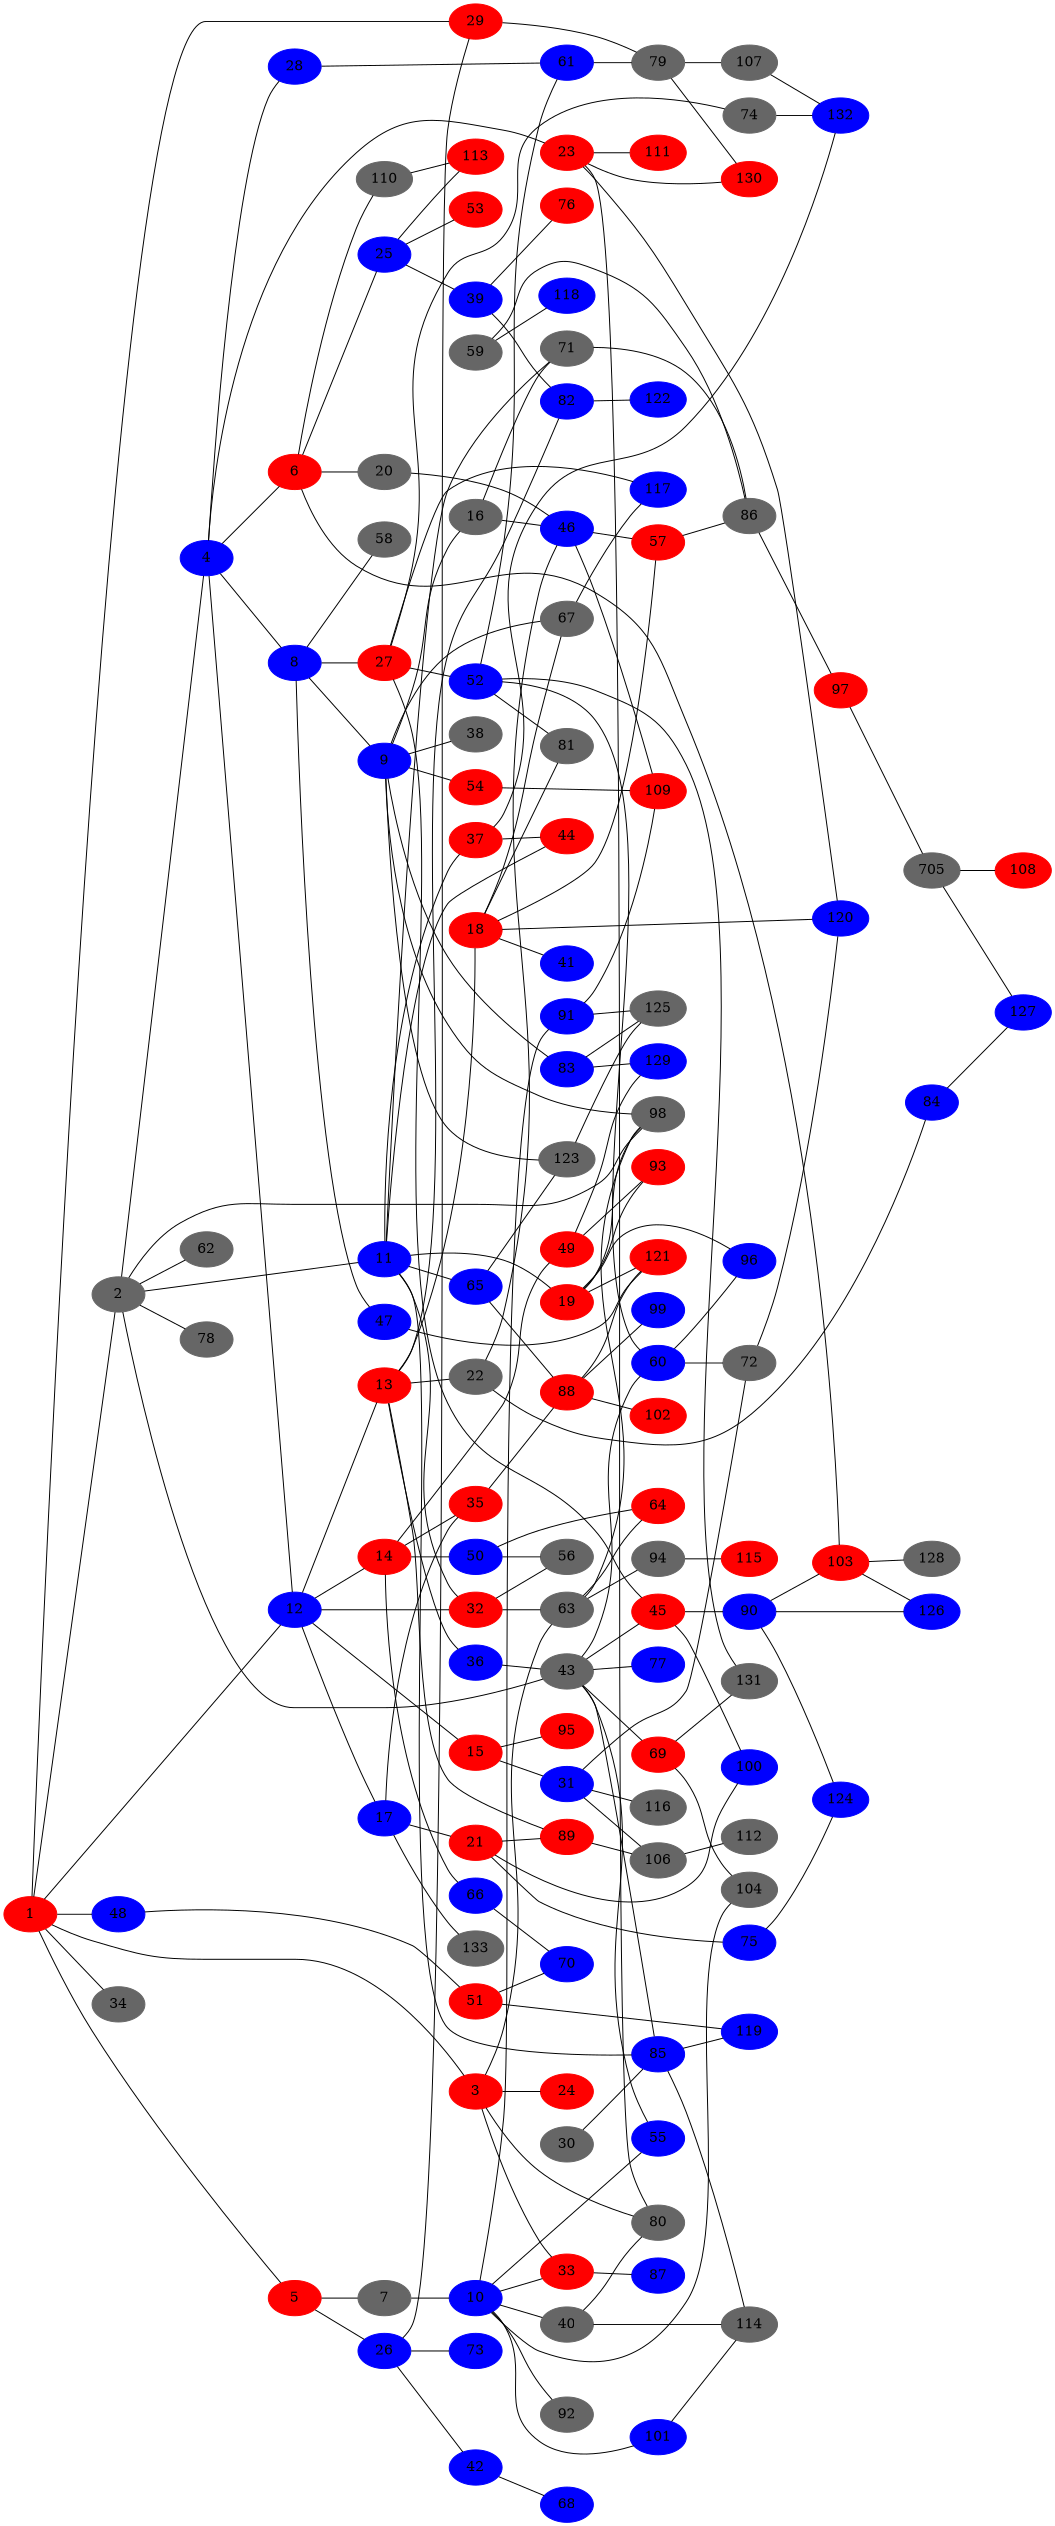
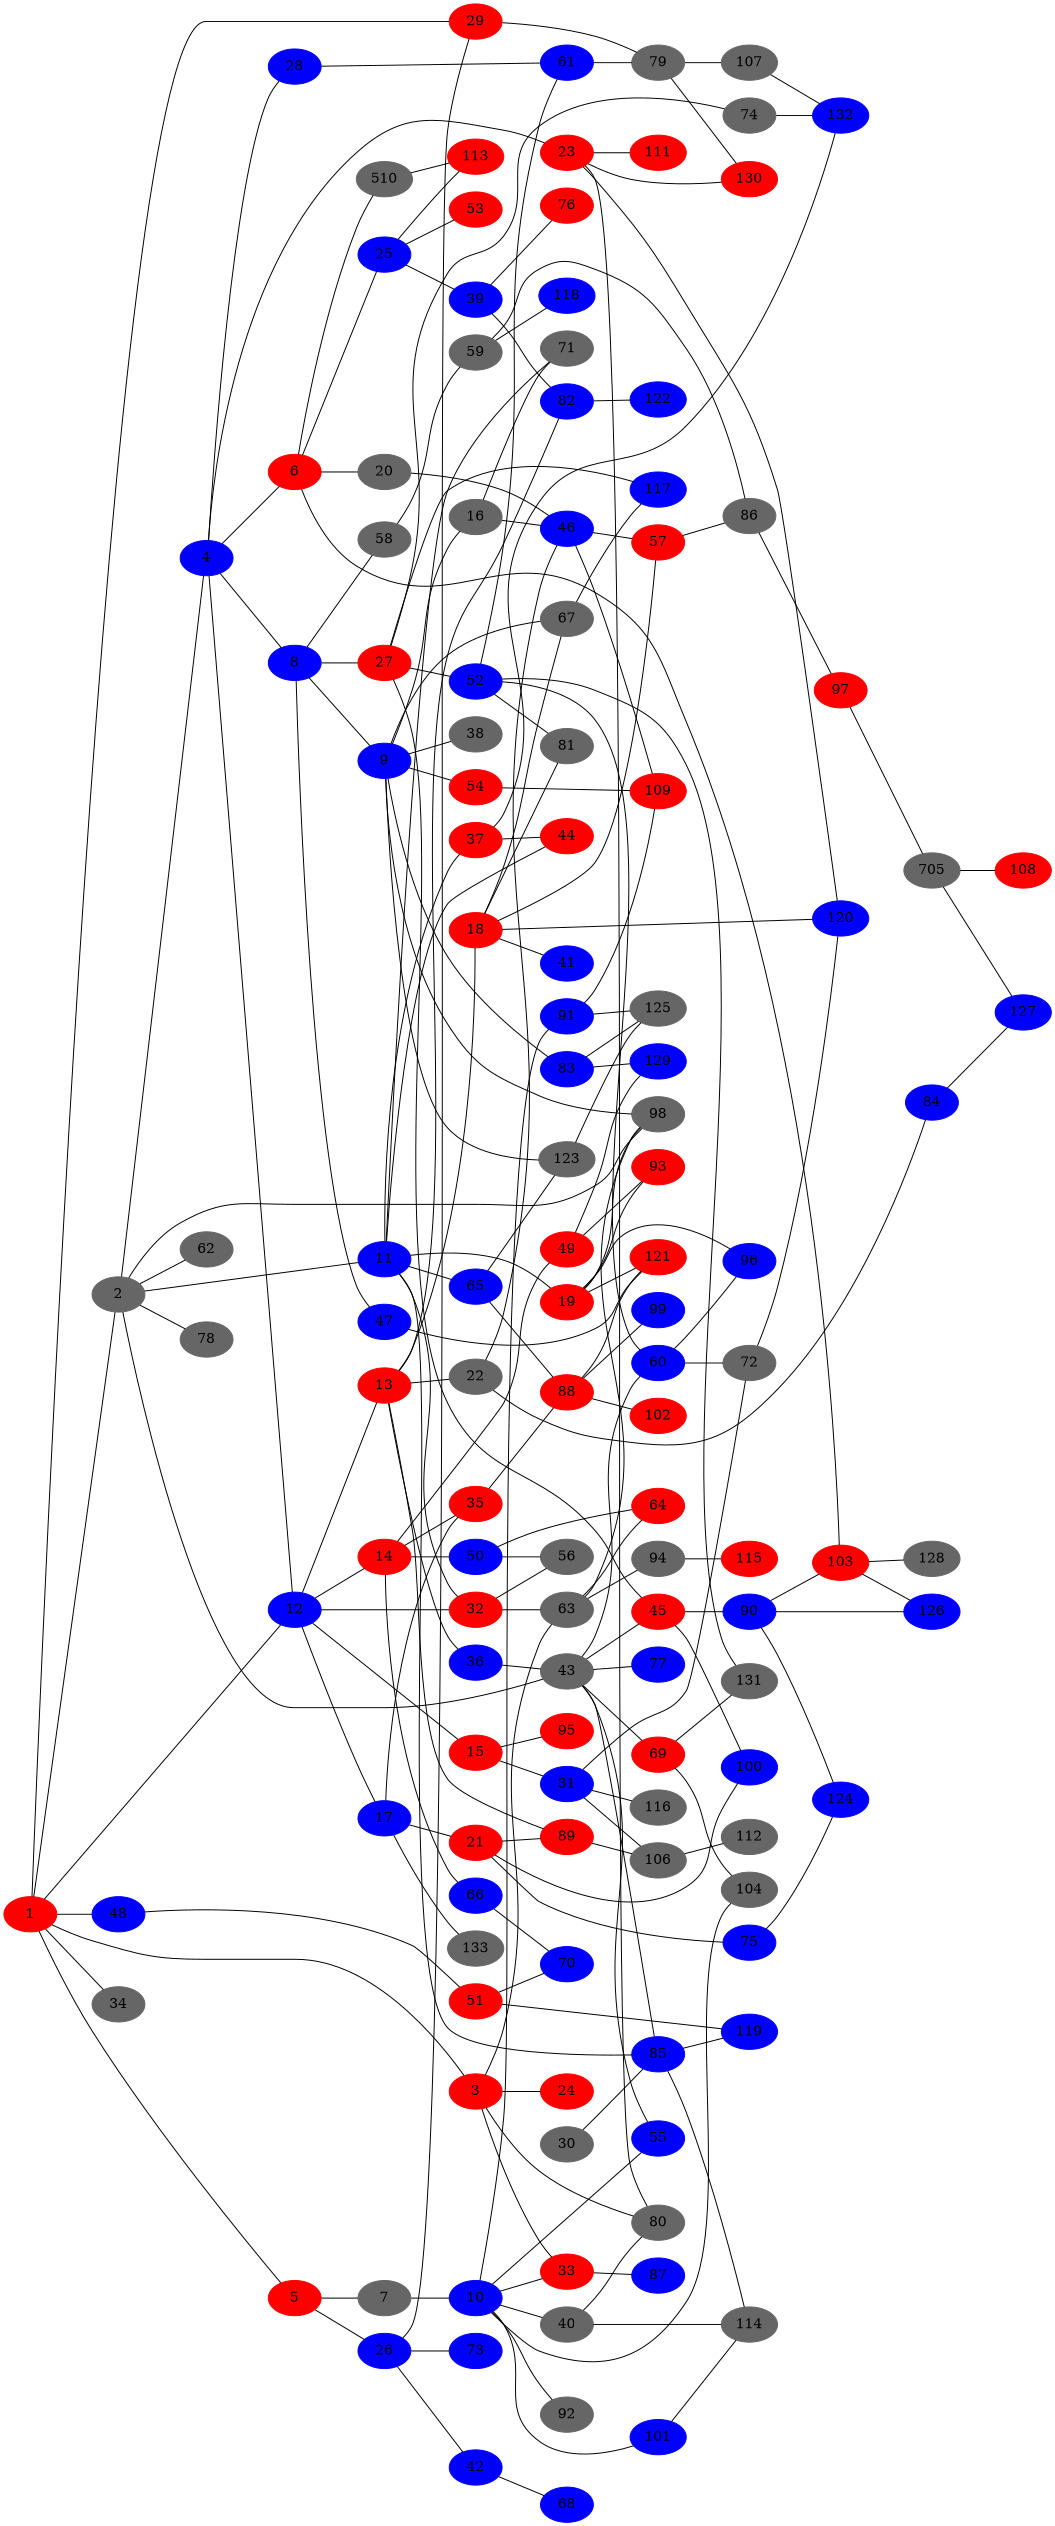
(384, 179) -> (384, 179)
(702, 389) -> none
none -> (428, 445)
